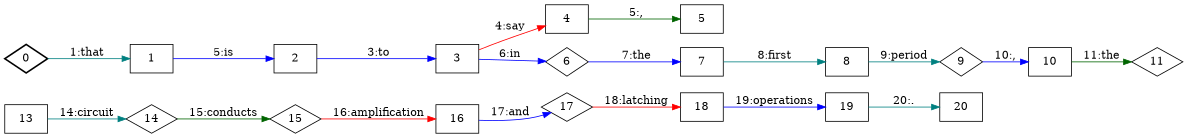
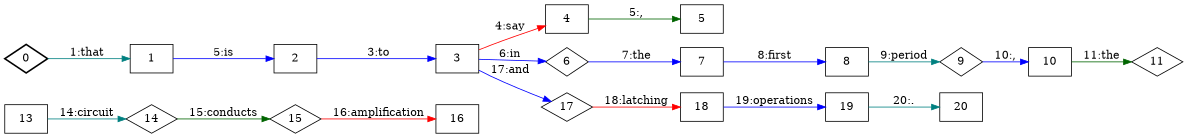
(770, 62) -> (770, 62)
(511, 120) -> (511, 85)
